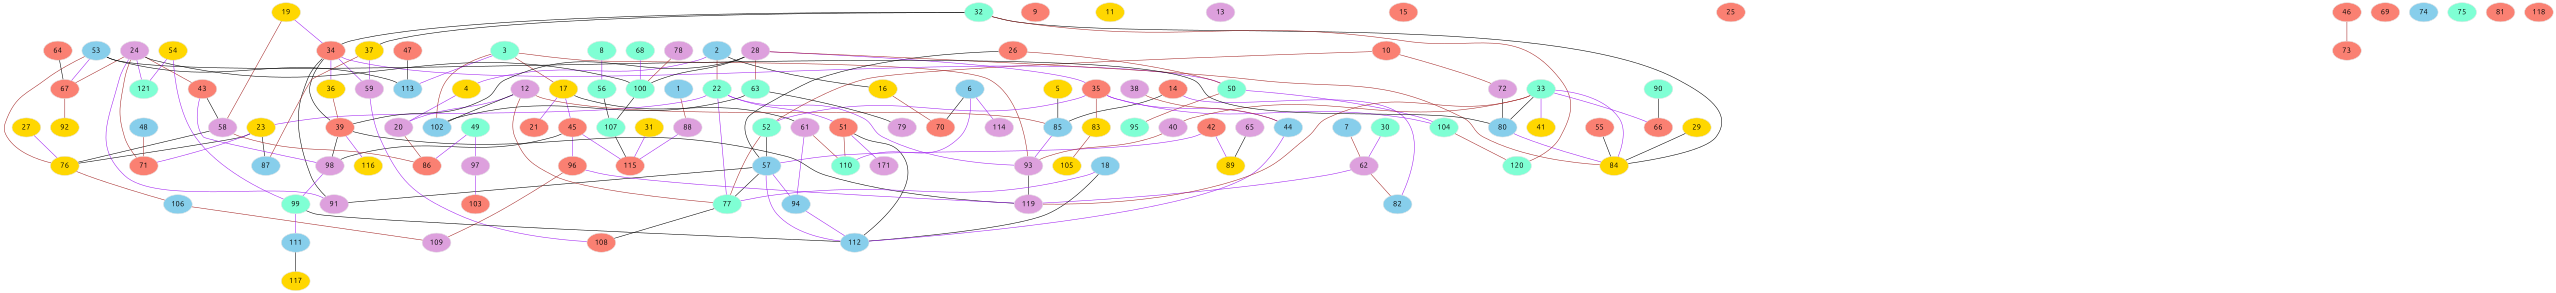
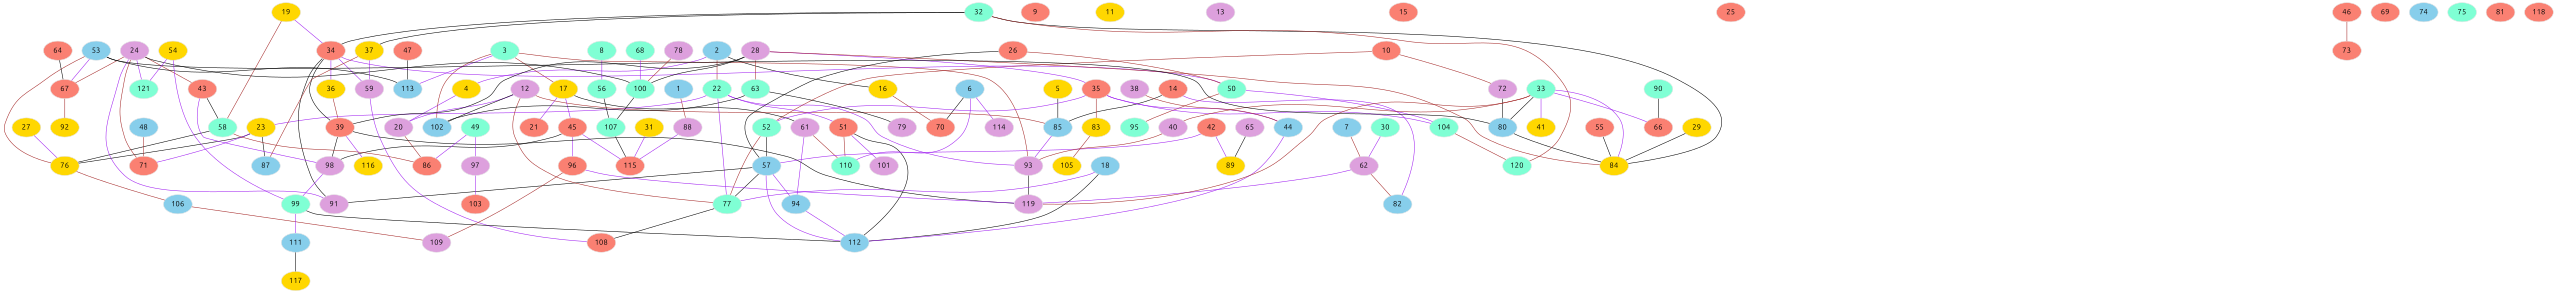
(223, 127) -> (223, 127)
(1557, 149) -> (1557, 149)
(884, 166) -> (884, 166)
